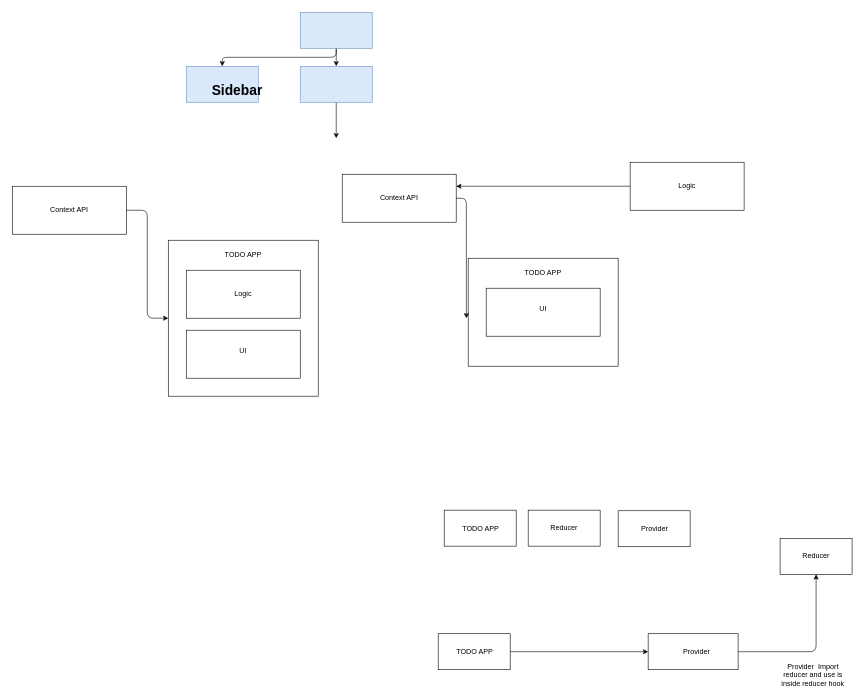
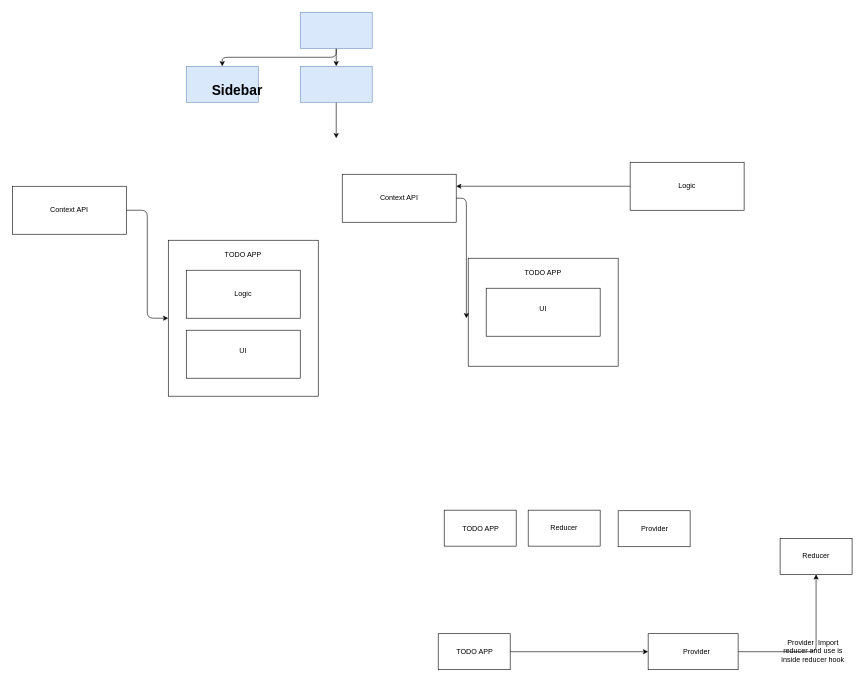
(813, 675) -> (813, 651)
